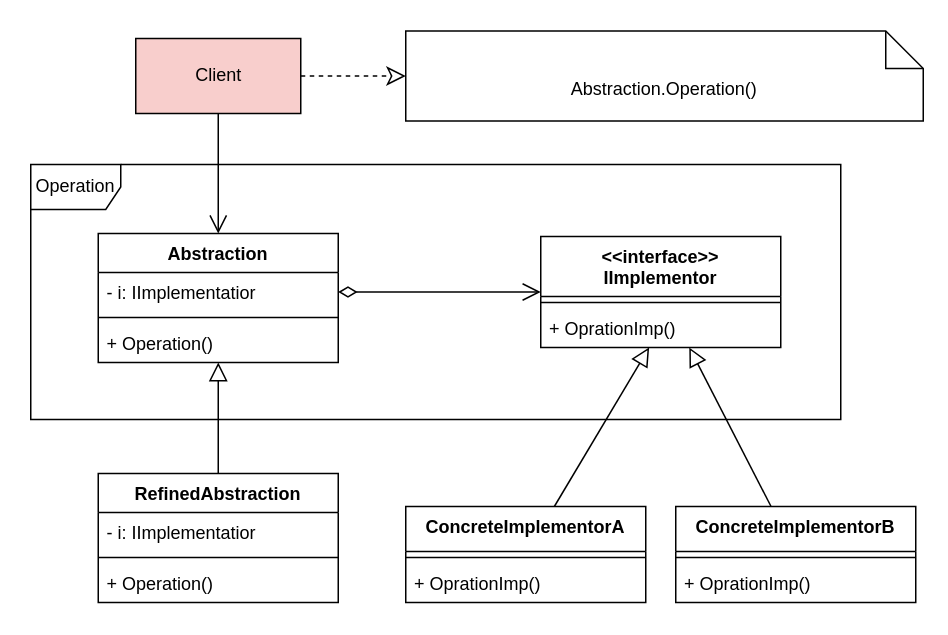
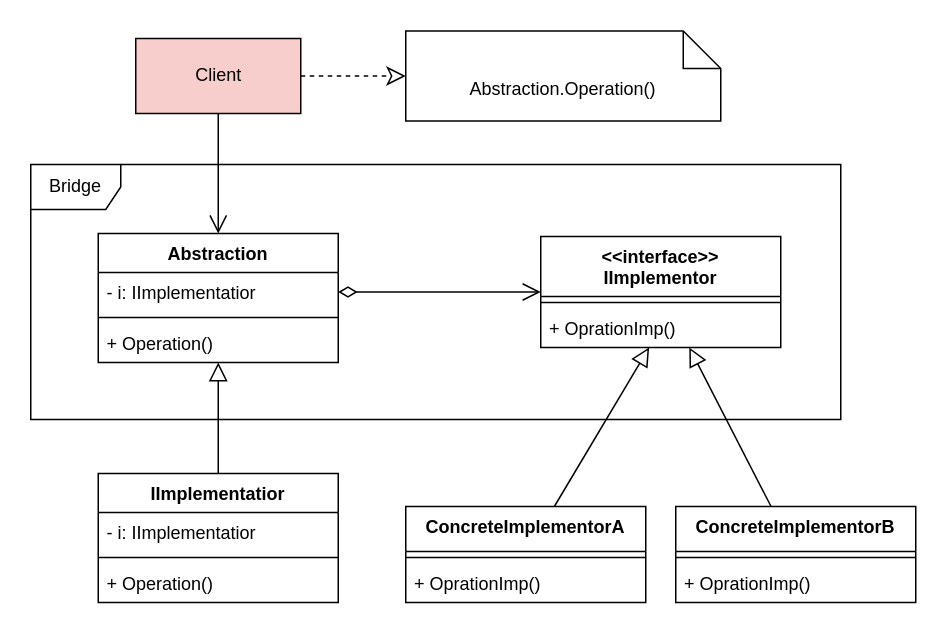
(665, 76) -> (563, 76)
(76, 187) -> (76, 187)
(218, 494) -> (218, 494)
